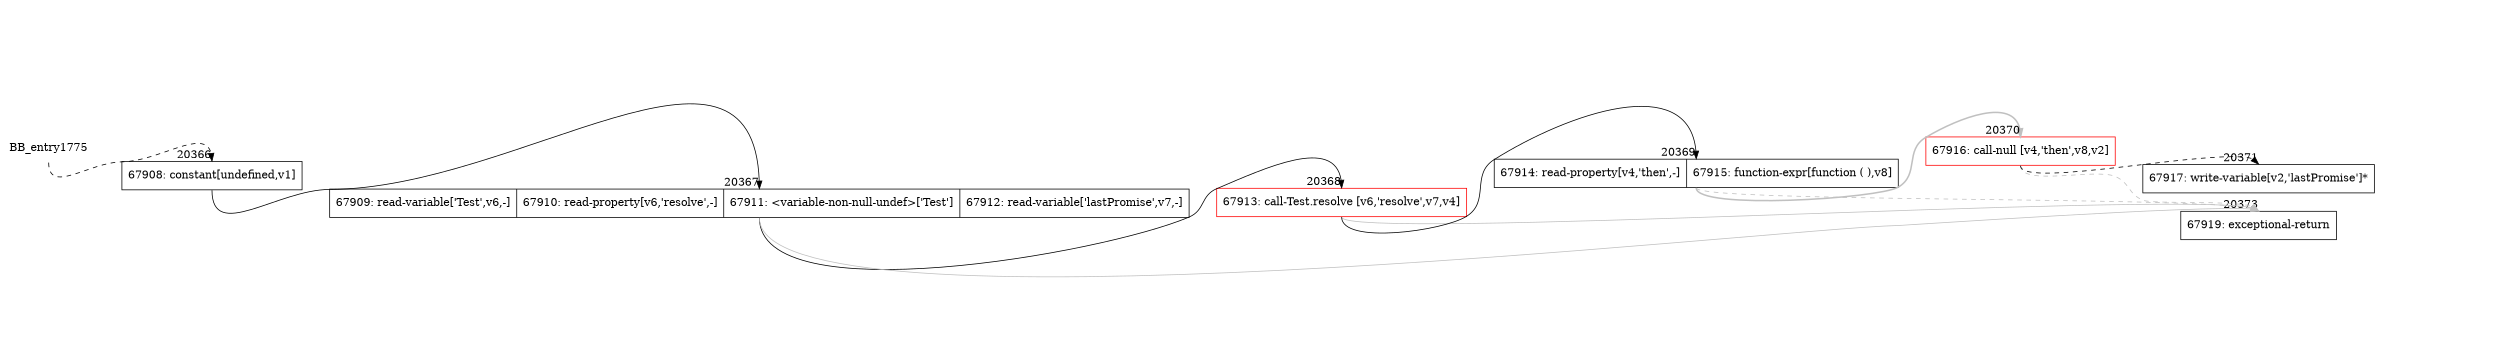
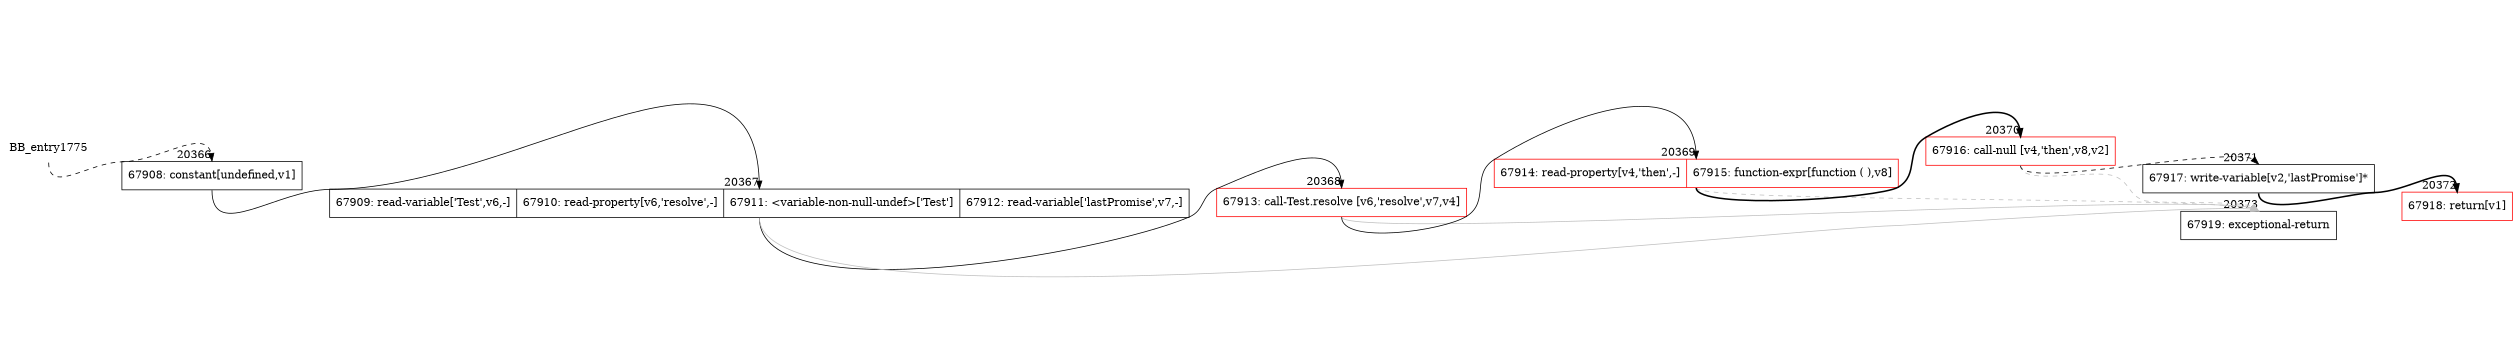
(1696, 173) -> (1696, 173)
(1879, 192) -> (1879, 192)
none -> (2457, 206)
